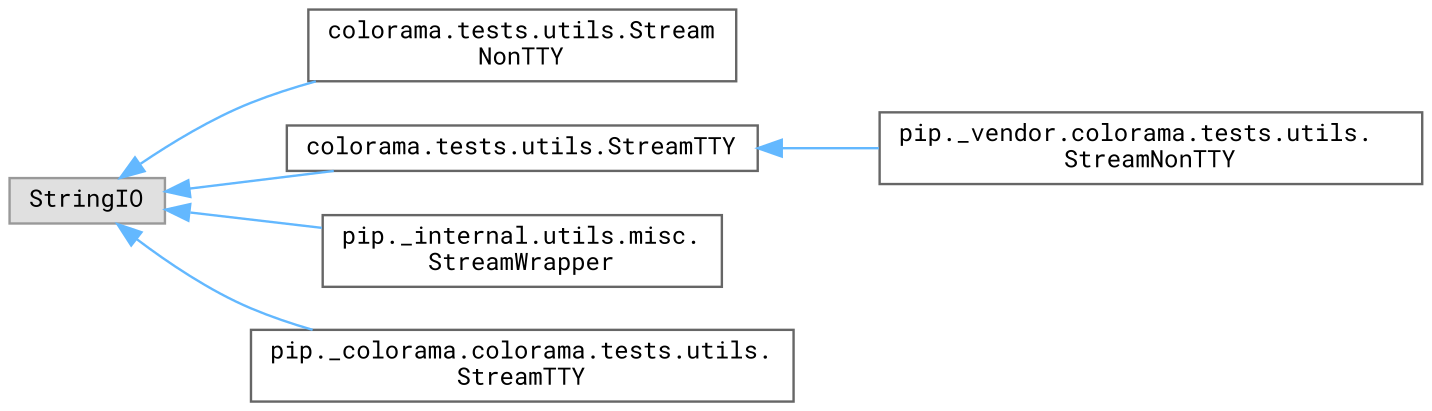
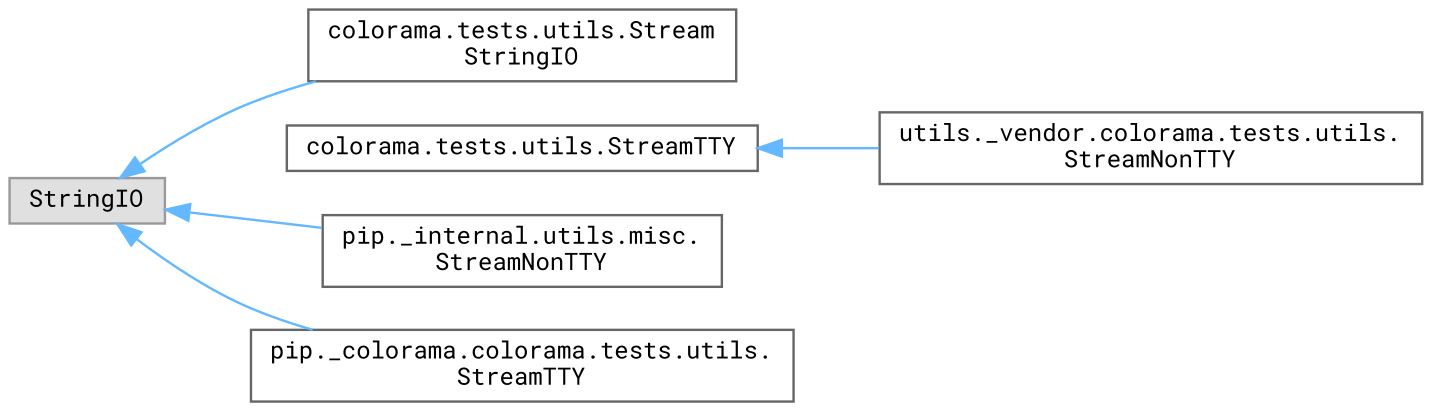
(522, 45) -> (522, 45)
(1151, 148) -> (1151, 148)
(262, 180) -> none
(522, 251) -> (522, 251)
